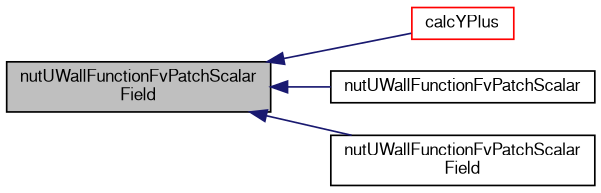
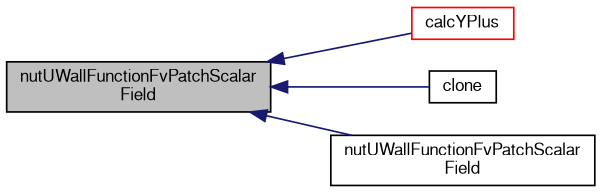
(463, 87) -> (463, 87)
